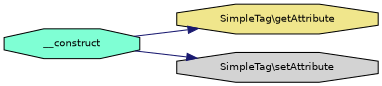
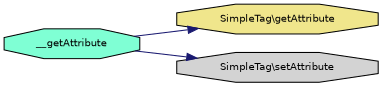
(72, 44) -> (72, 44)
